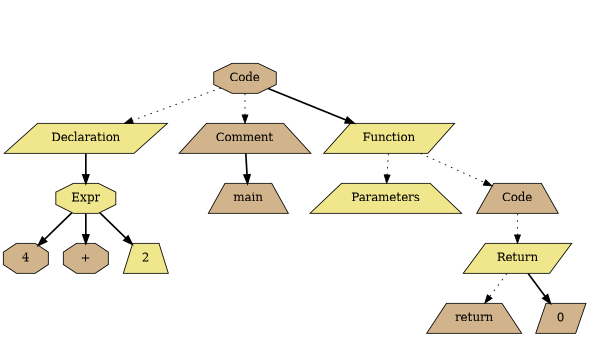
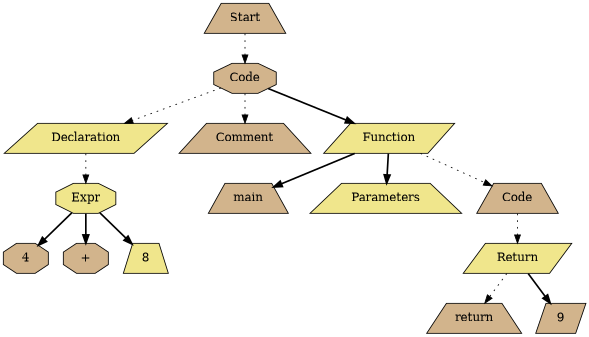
none -> (245, 18)
(86, 164) -> (86, 164)
(246, 164) -> (318, 169)
(388, 164) -> (388, 164)
(146, 258) -> (146, 258)
(561, 318) -> (561, 318)
